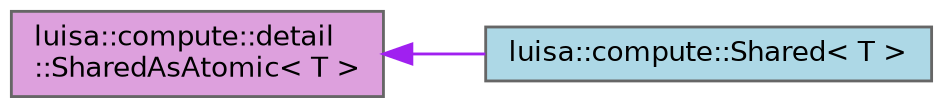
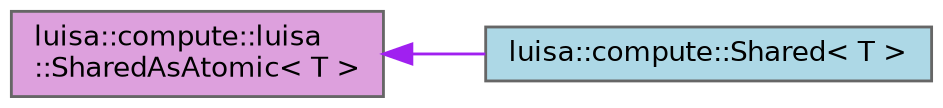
(197, 54) -> (197, 54)
